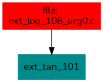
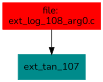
(52, 67) -> (52, 67)
